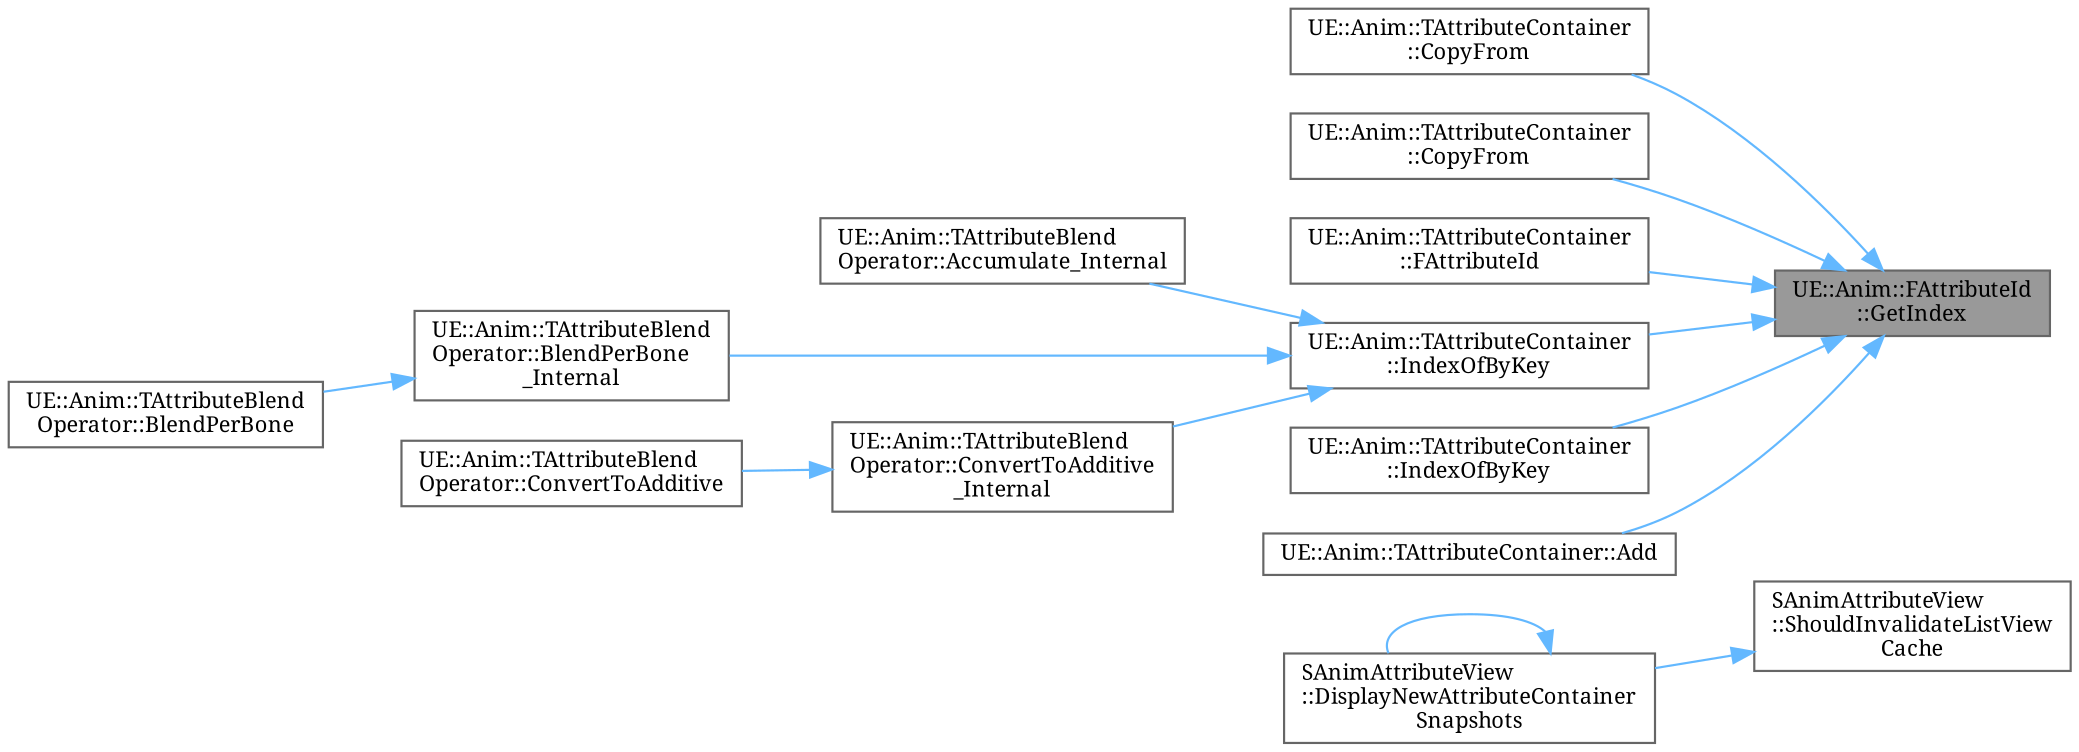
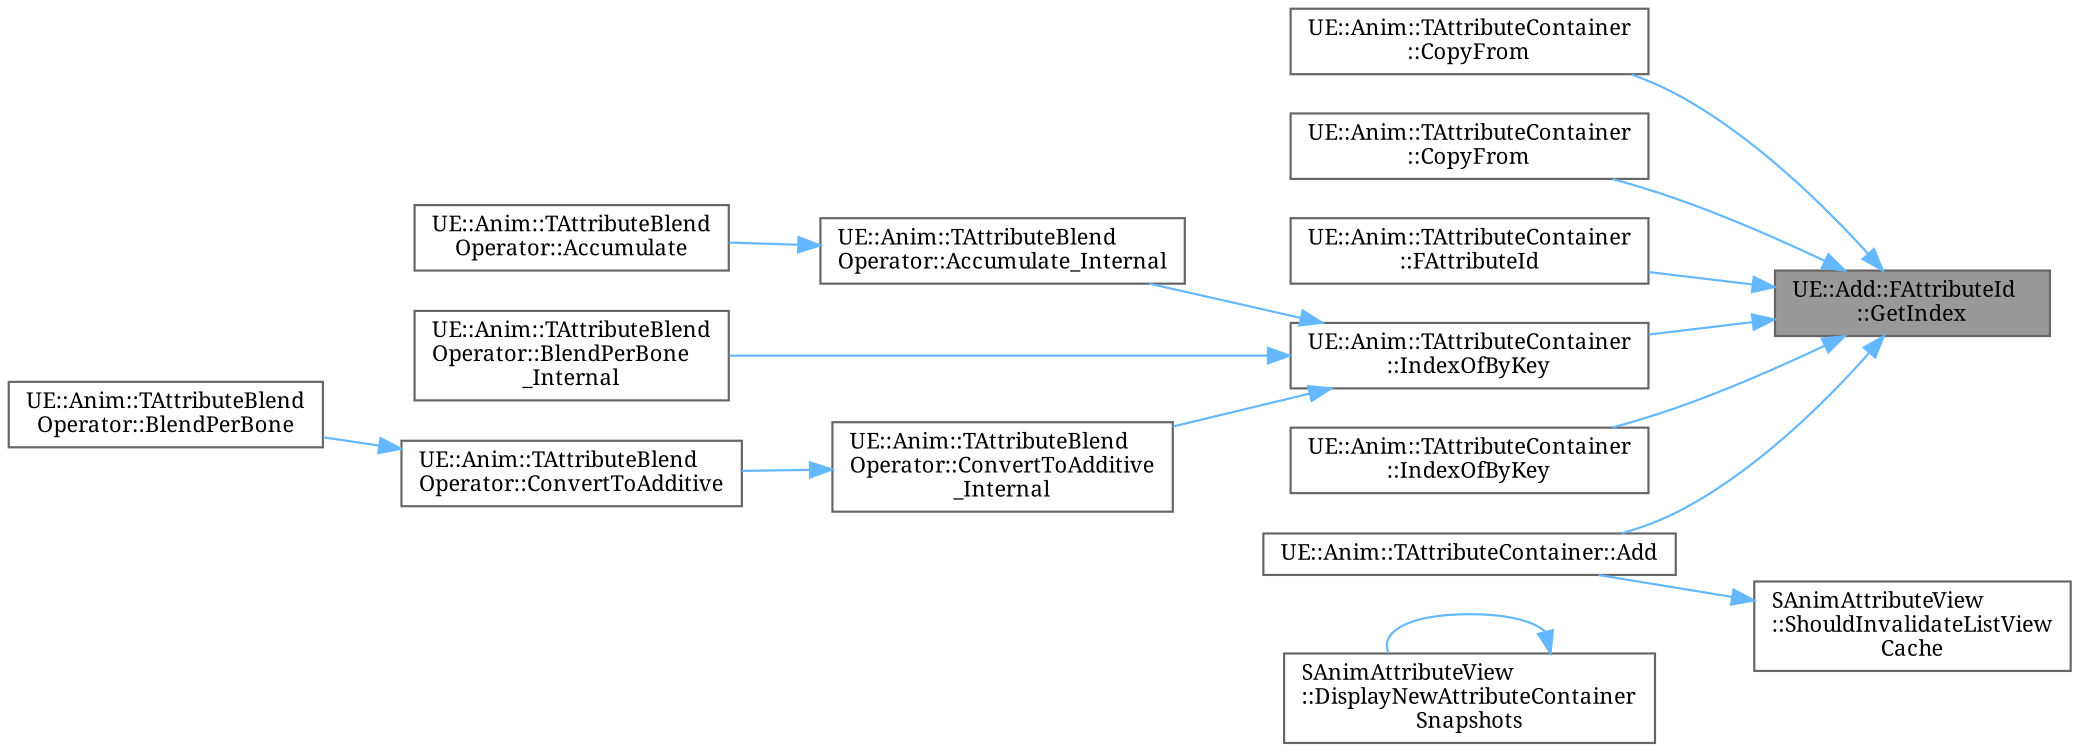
none -> (572, 238)
(1912, 303) -> (1912, 303)
(358, 387) -> (351, 441)
(1693, 662) -> (1665, 586)
